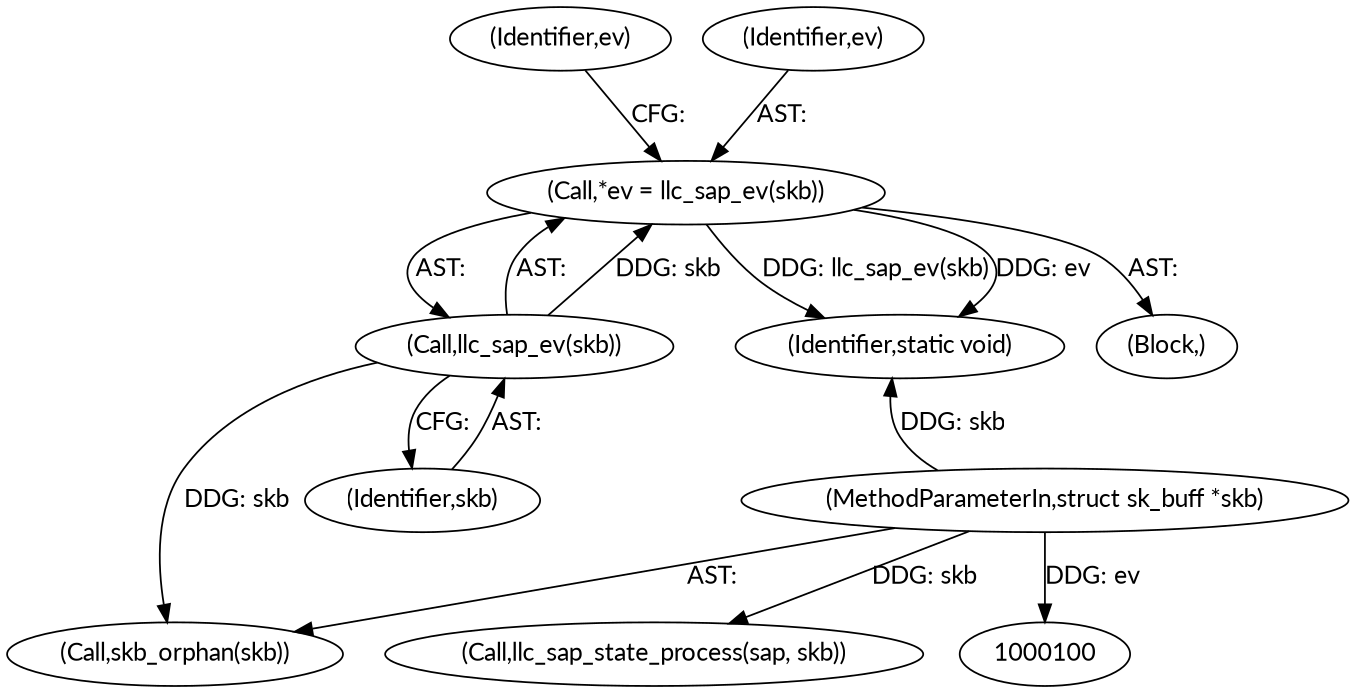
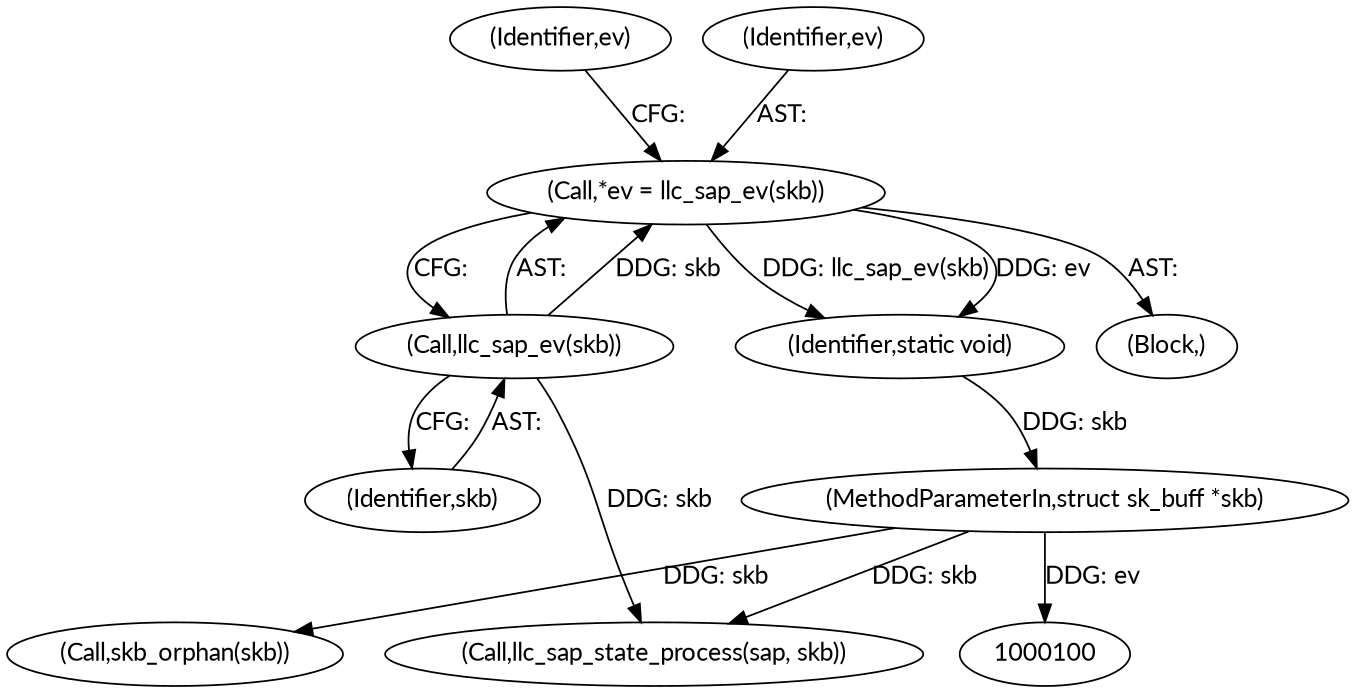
(445, 270) -> (445, 270)
(213, 438) -> (592, 489)
(902, 440) -> (1003, 407)
(716, 577) -> (716, 577)
